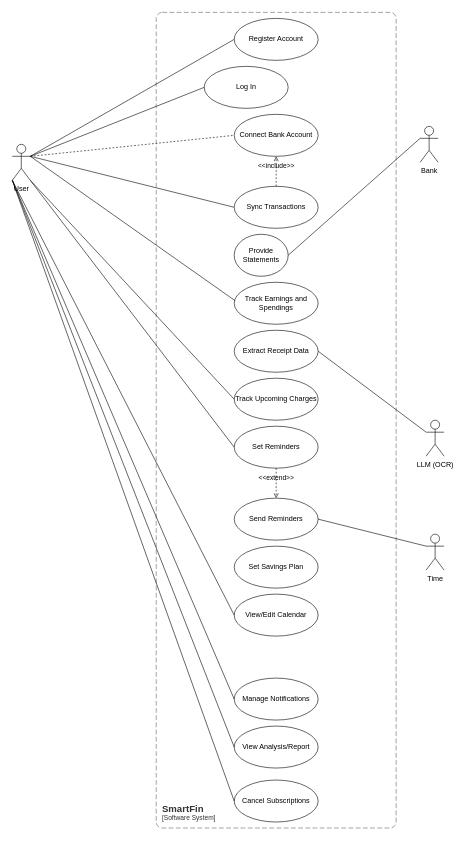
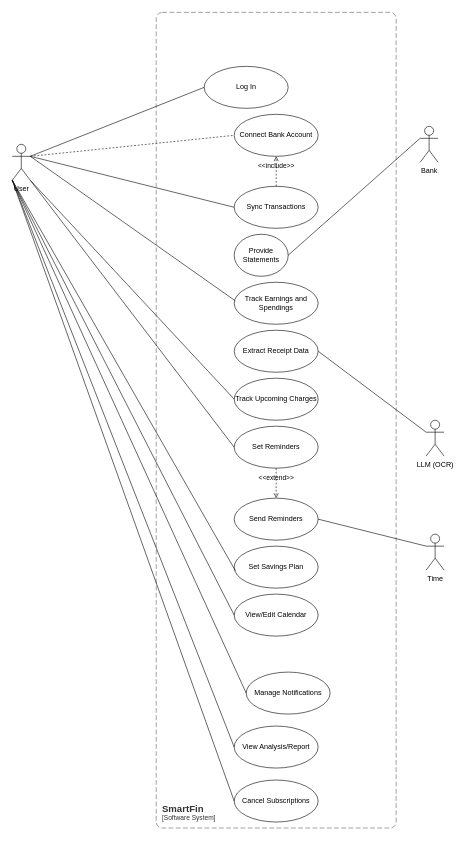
(276, 39) -> none
(135, 96) -> none
none -> (130, 386)
(276, 699) -> (288, 693)
